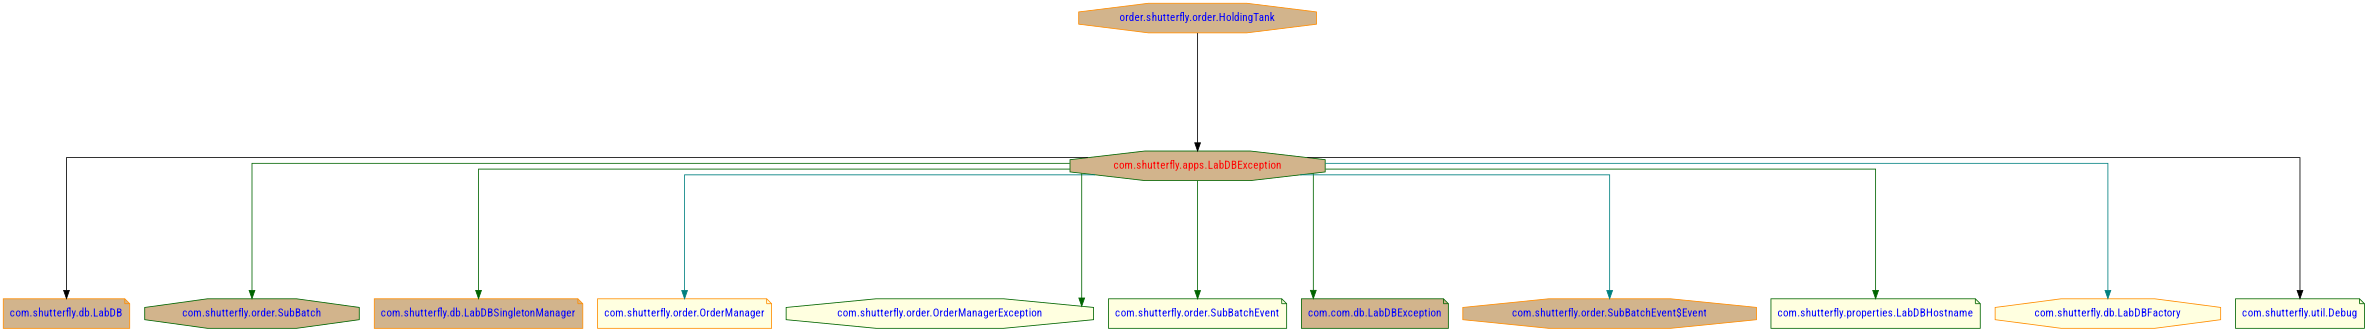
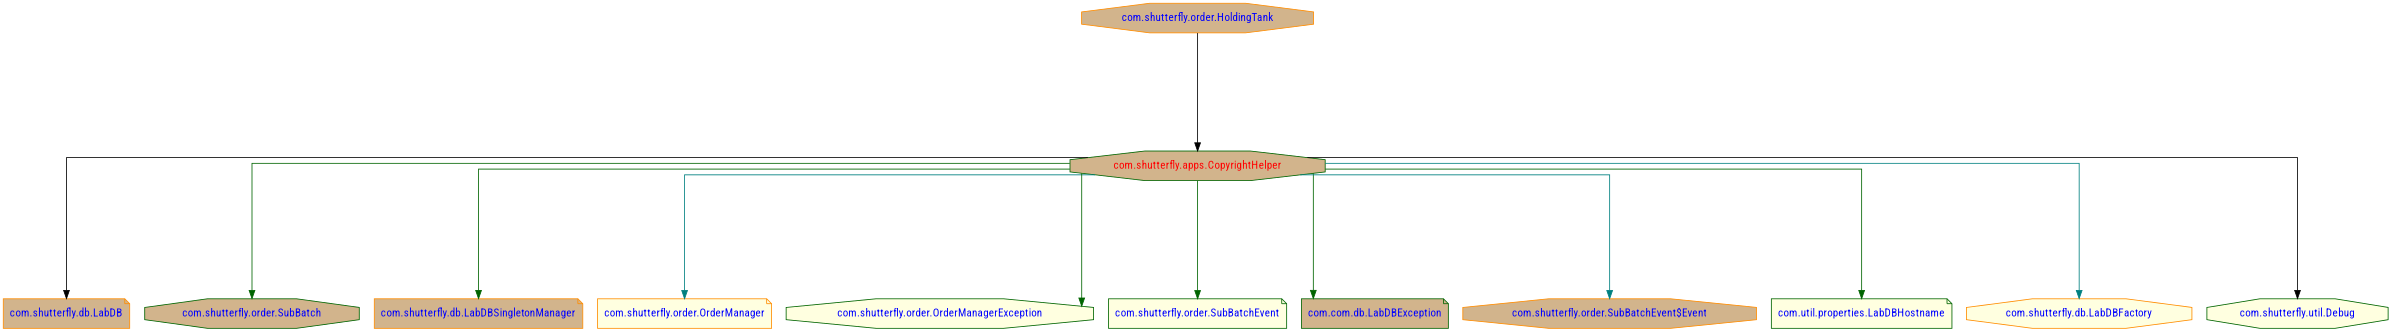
(1198, 18) -> (1198, 18)
(1198, 166) -> (1198, 166)
(1876, 314) -> (1862, 314)
(2300, 314) -> (2298, 314)
